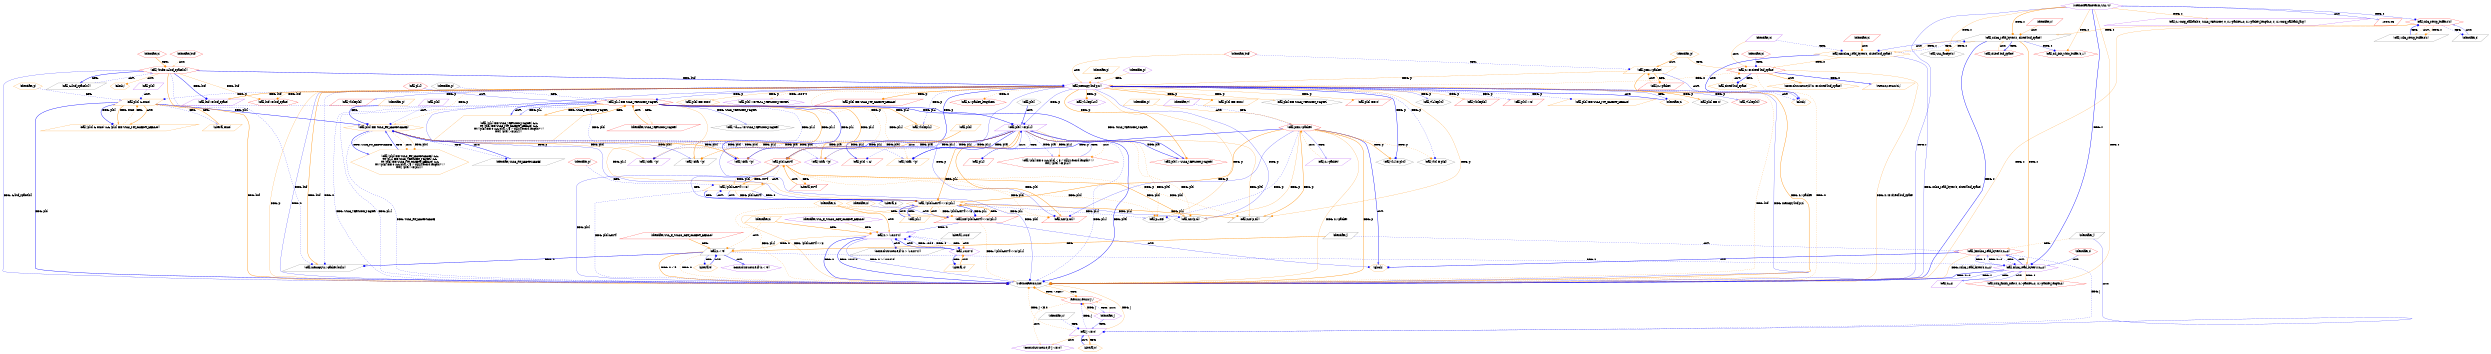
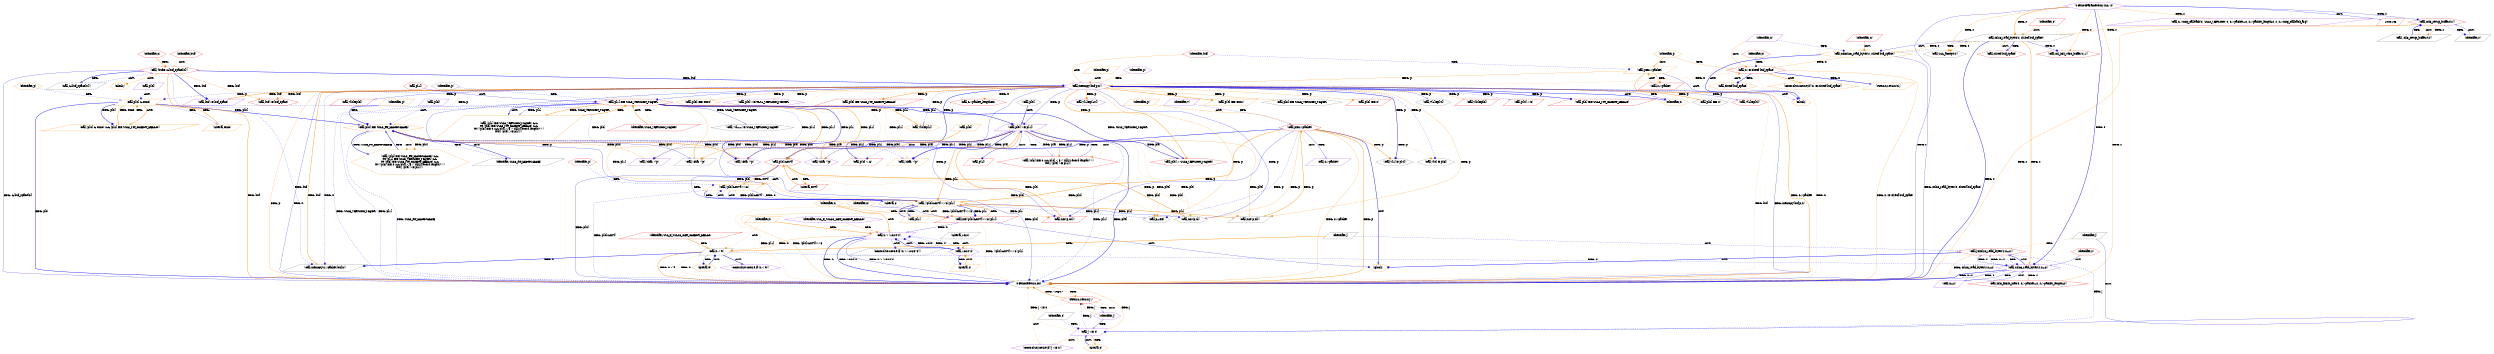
(1931, 49) -> (1934, 49)
(1340, 89) -> (1340, 89)
(798, 94) -> (802, 94)
(1602, 102) -> (1602, 102)
